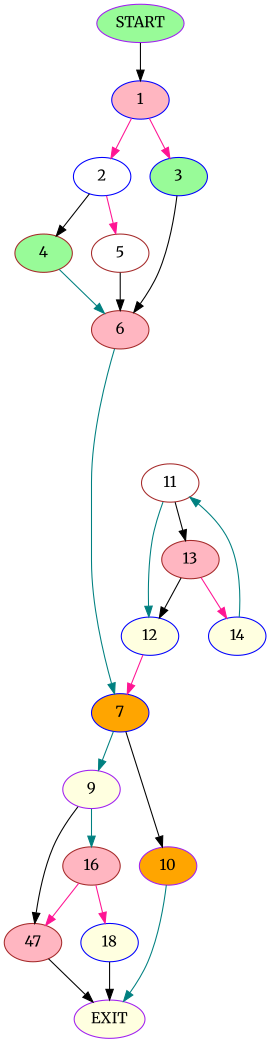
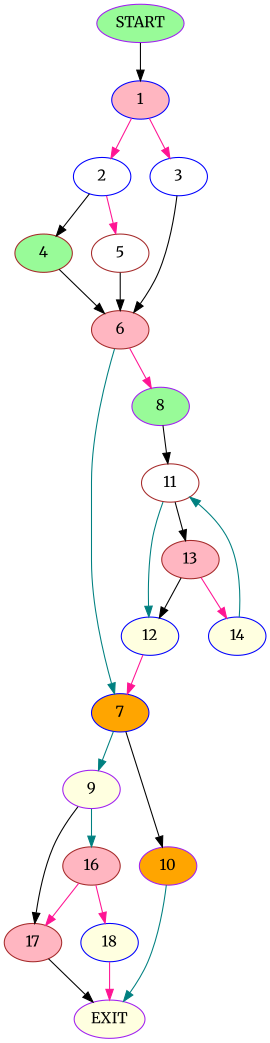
(179, 177) -> (179, 177)
(78, 288) -> (78, 288)
none -> (161, 406)
(33, 943) -> (33, 943)
(110, 976) -> (110, 976)
